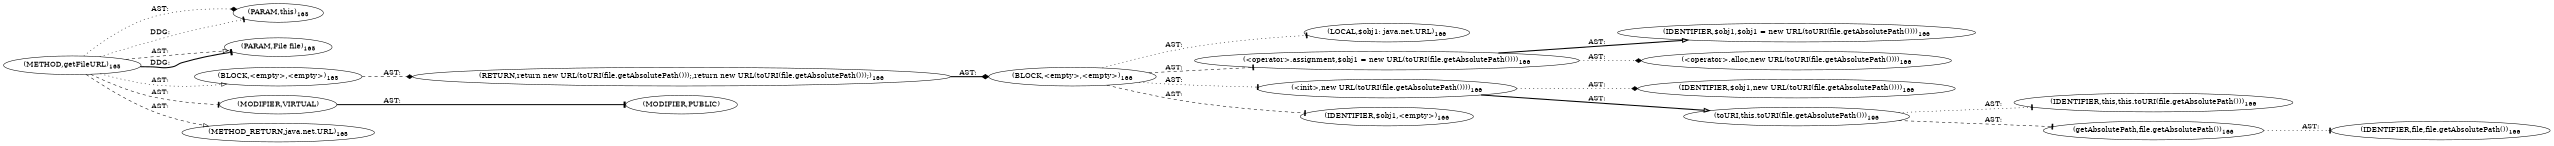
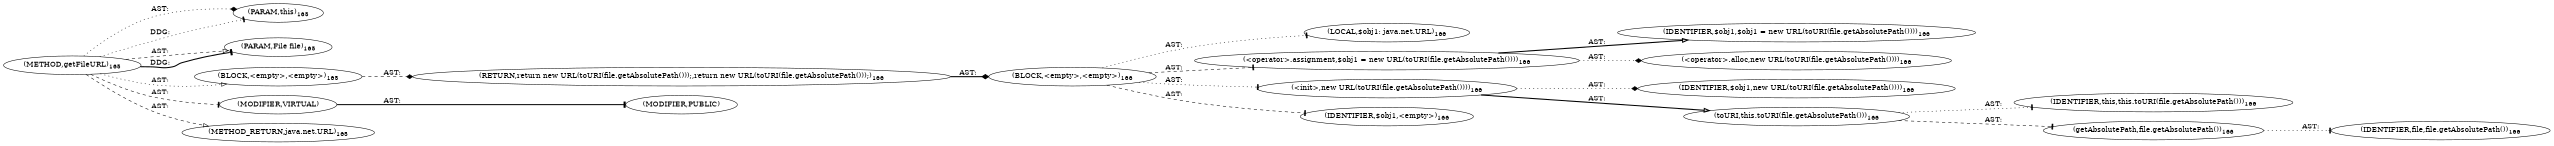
(1873, 116) -> (1873, 116)
